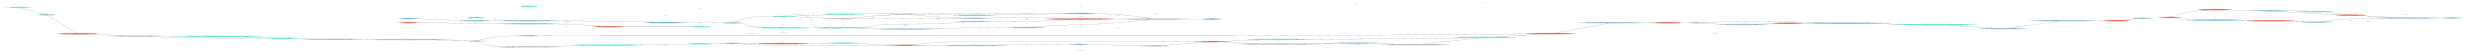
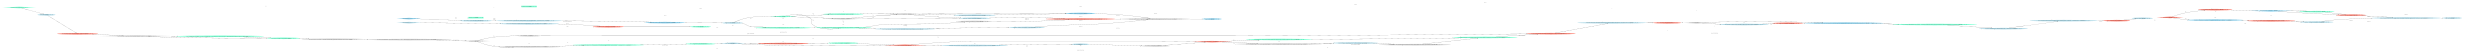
(409, 23) -> (409, 23)
